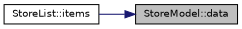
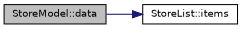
(112, 14) -> (119, 14)
